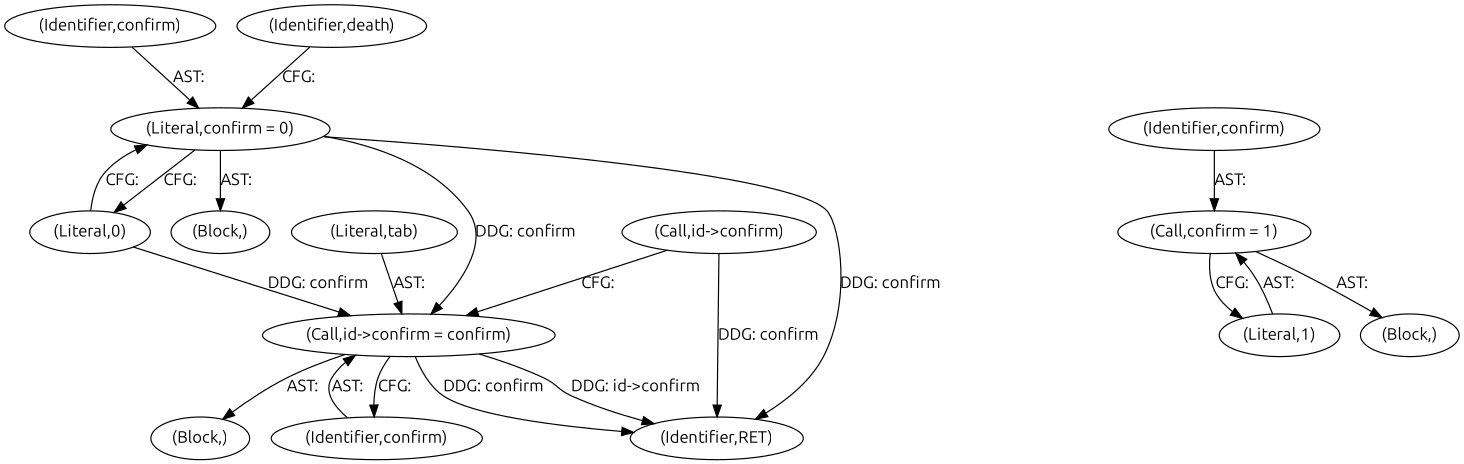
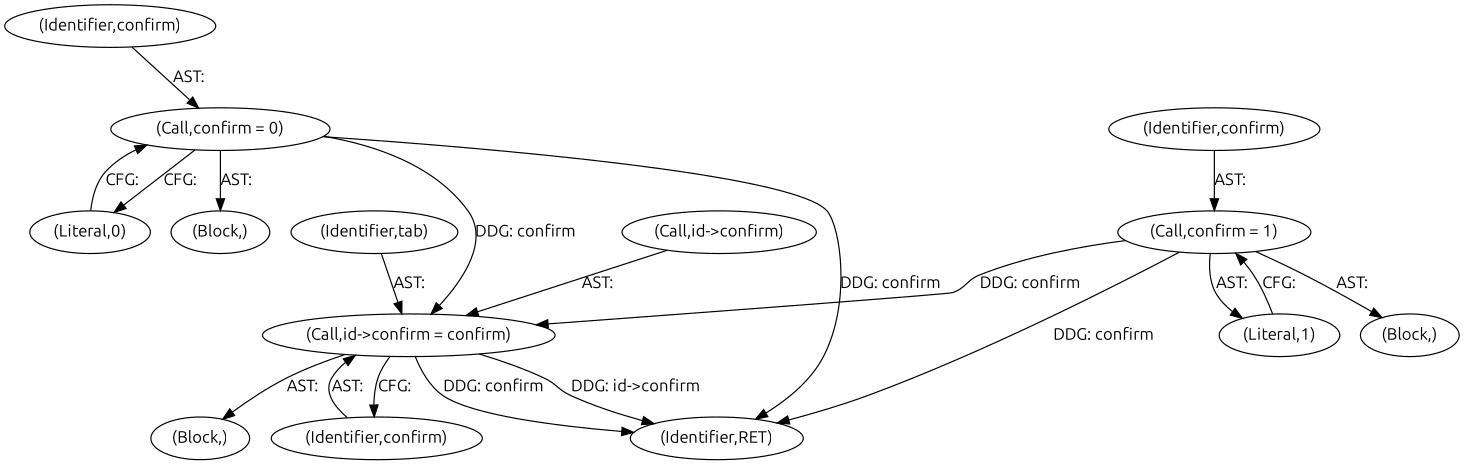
(332, 26) -> none
(220, 129) -> (220, 129)
(374, 232) -> (374, 232)
(236, 280) -> (856, 301)
(600, 284) -> (600, 284)
(1234, 284) -> (1234, 284)
(1281, 284) -> (1281, 284)
(718, 329) -> (988, 346)
